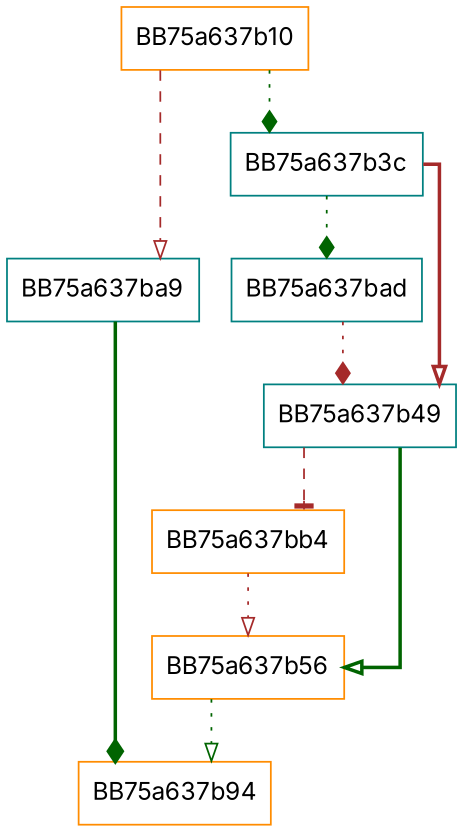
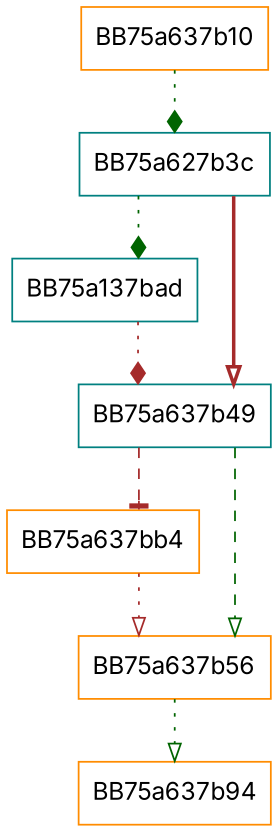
(327, 164) -> (175, 164)
(103, 290) -> none
(327, 290) -> (105, 290)
(400, 577) -> (235, 533)
